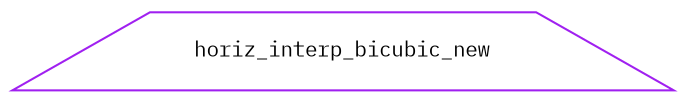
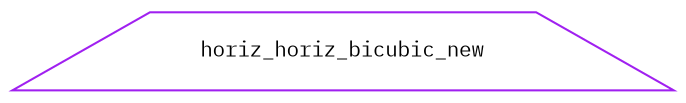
(343, 51) -> (343, 51)
